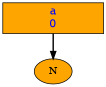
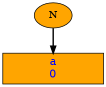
(53, 43) -> (53, 37)
